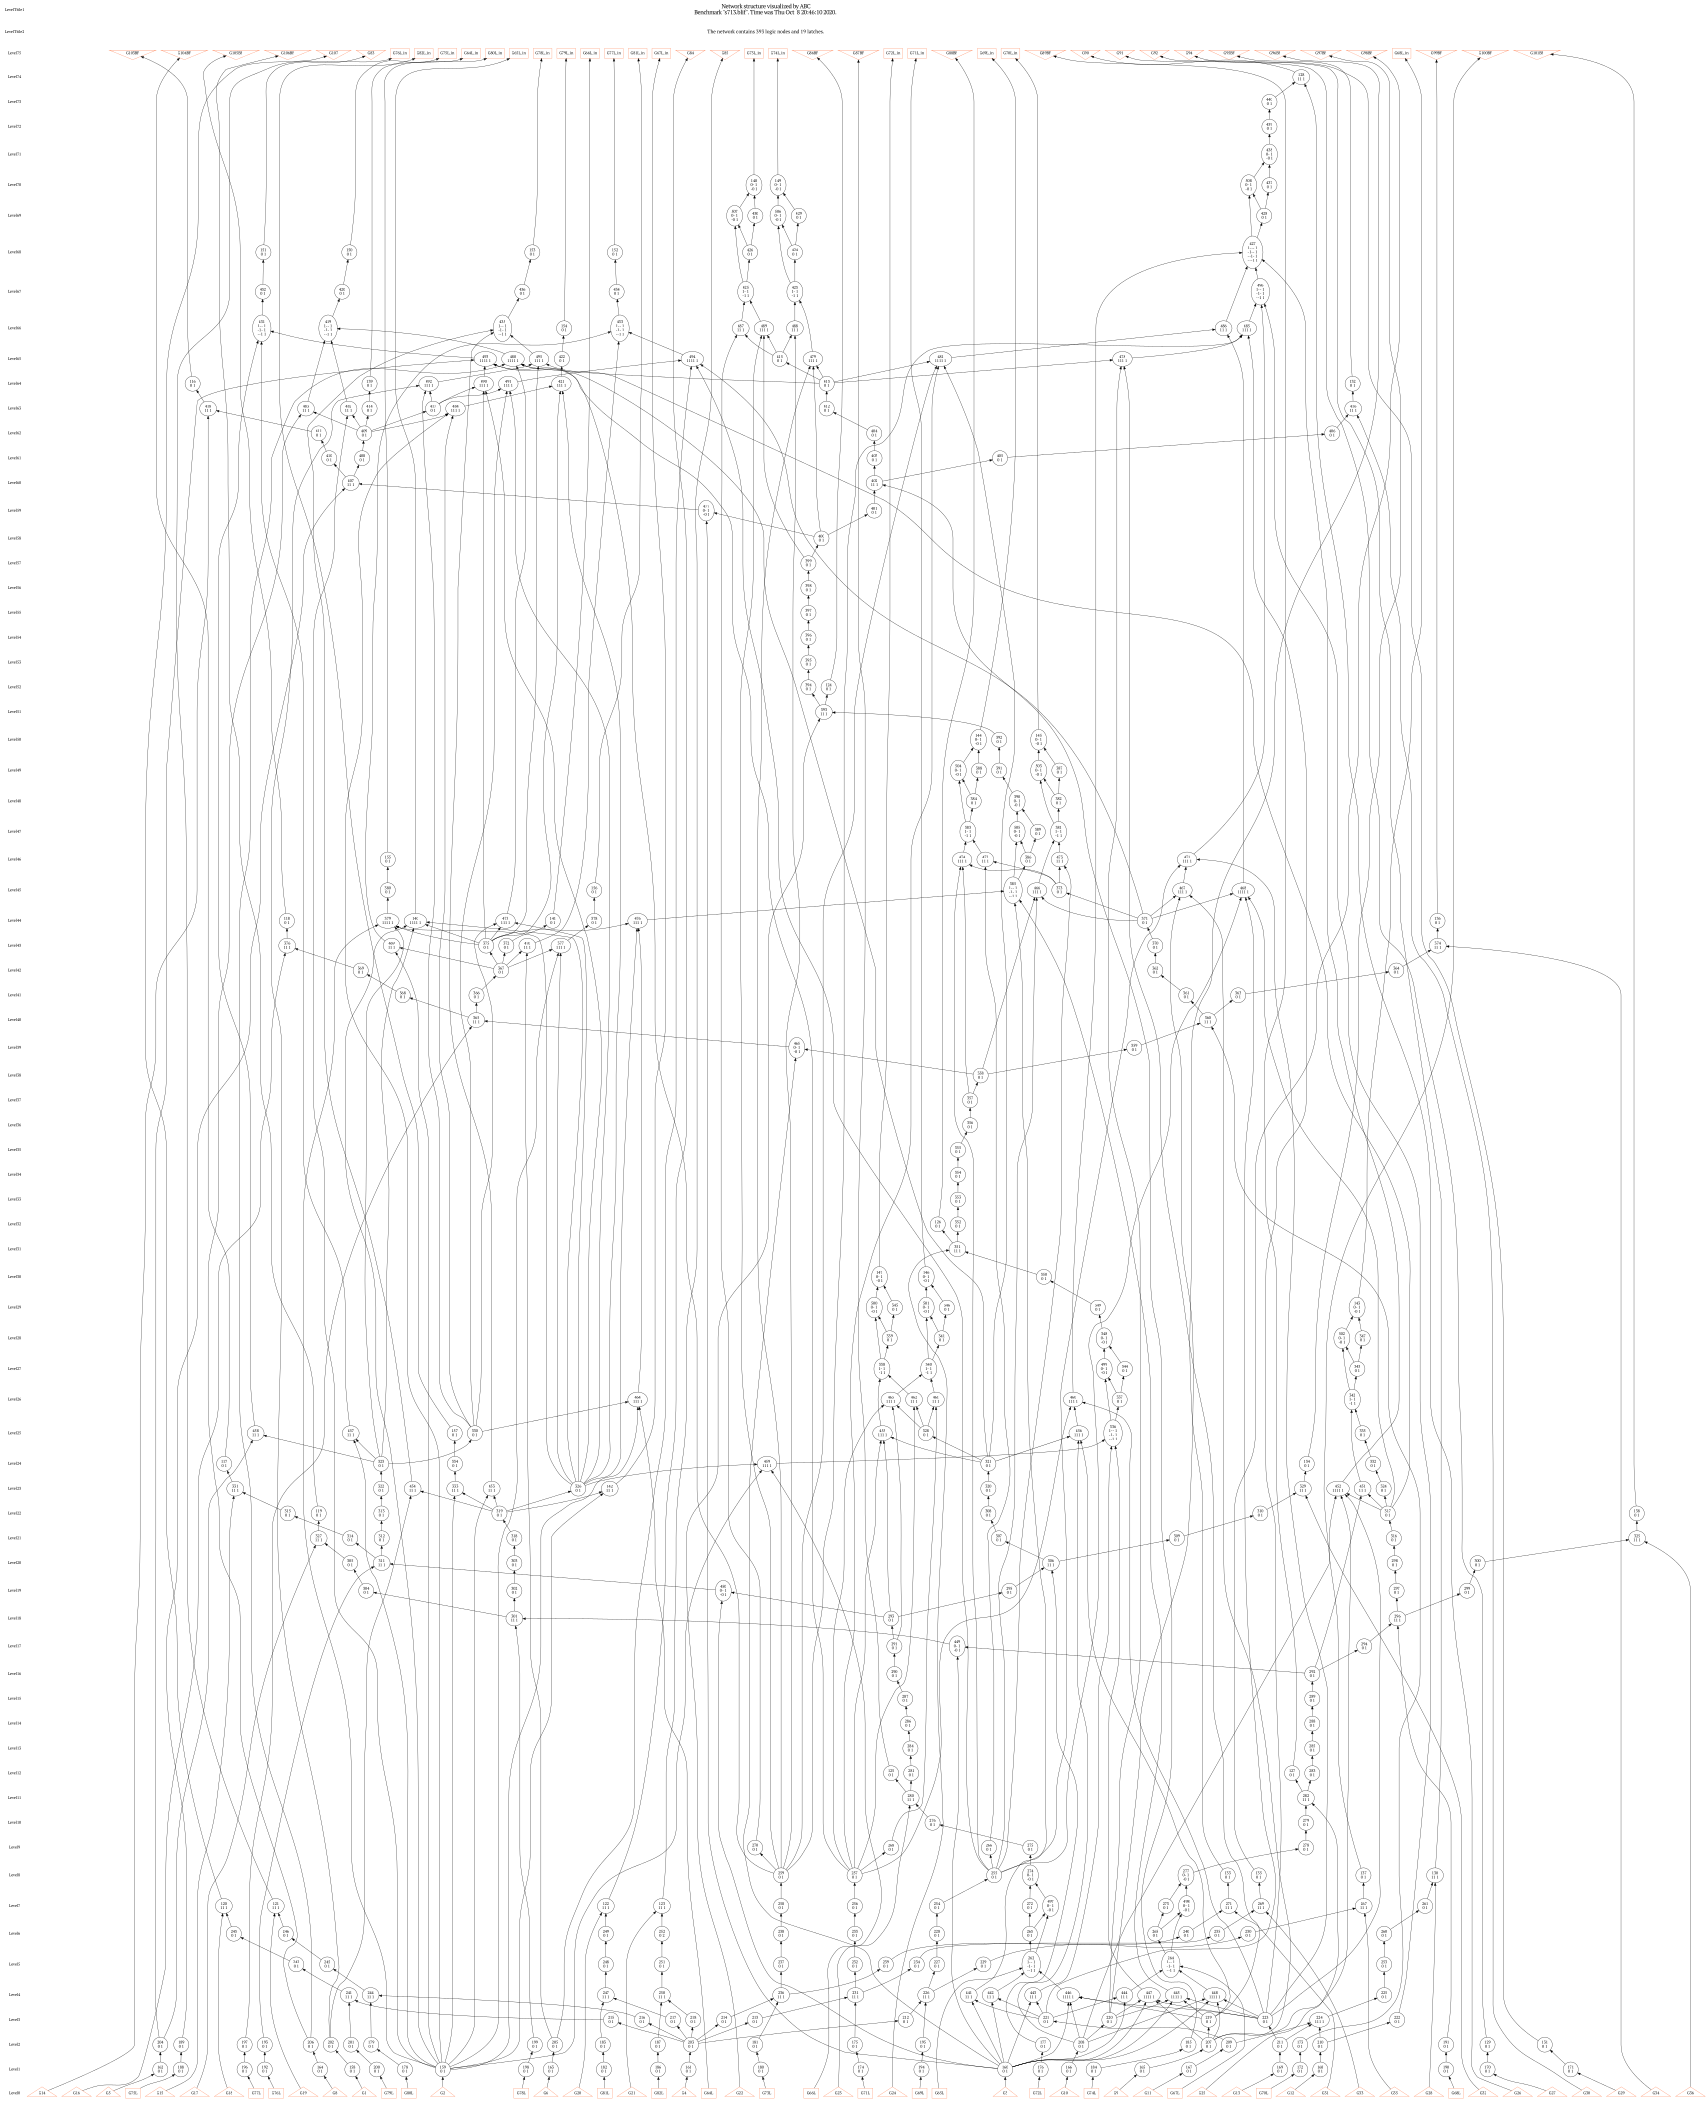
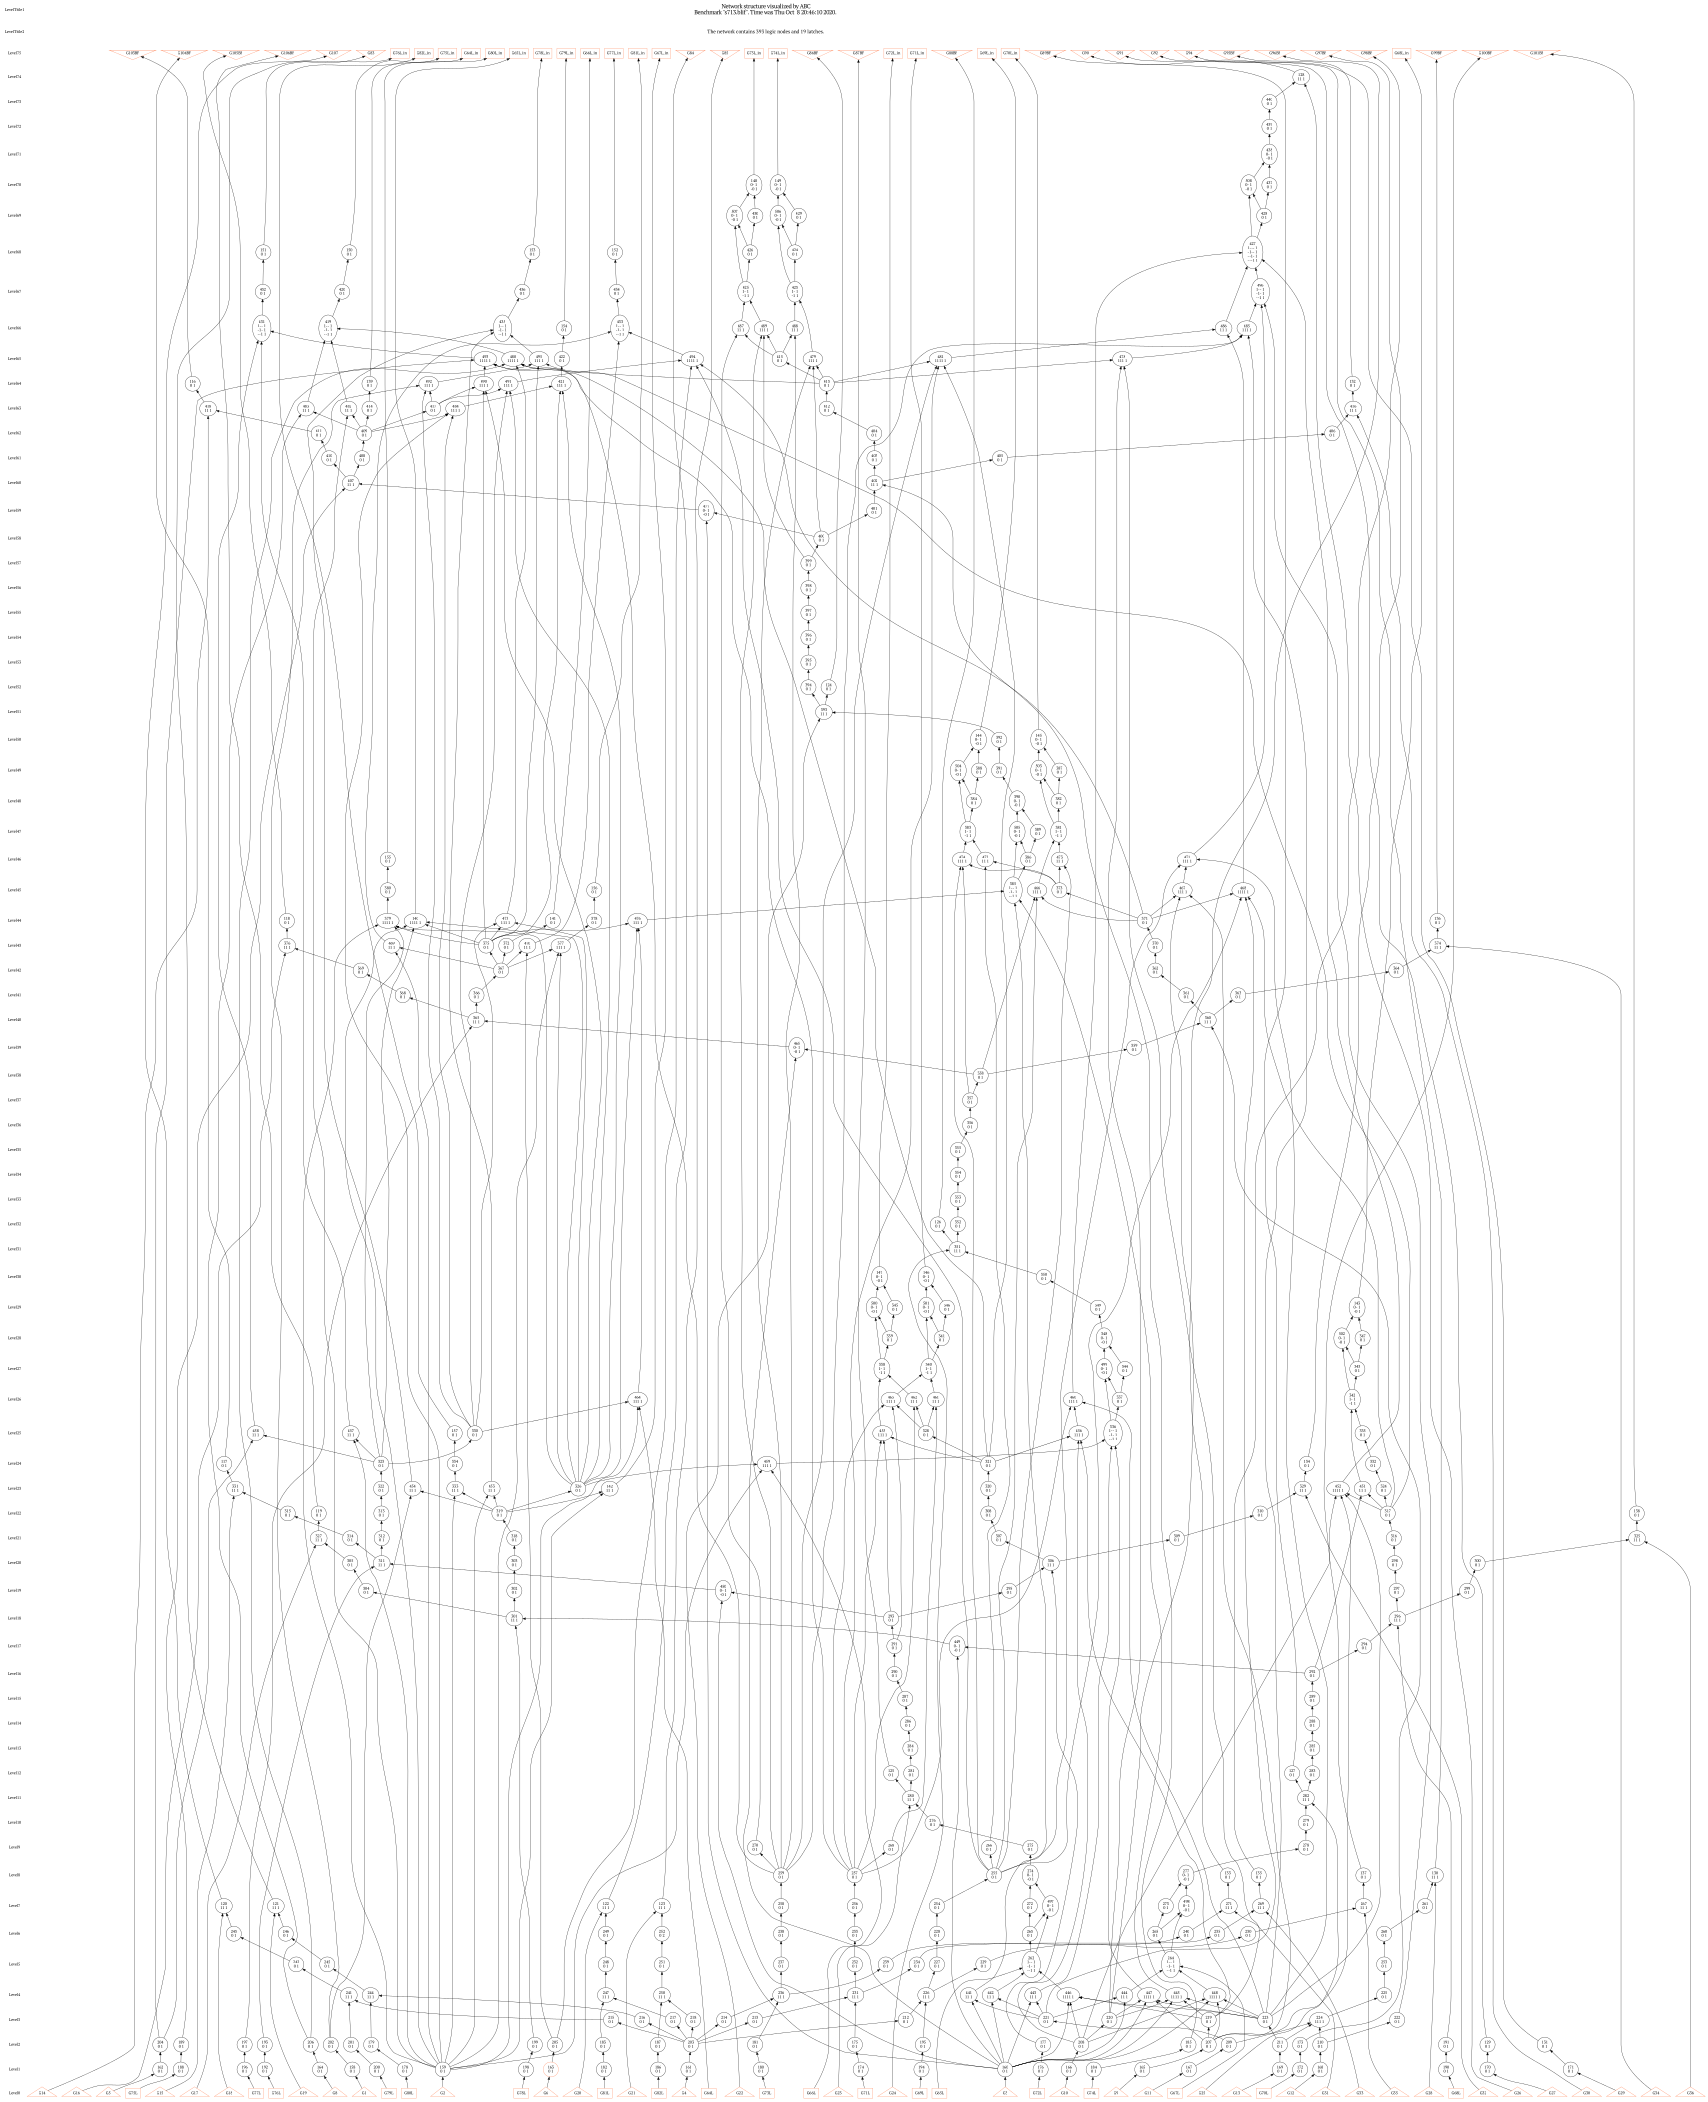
(551, 2069) -> (551, 2069)
